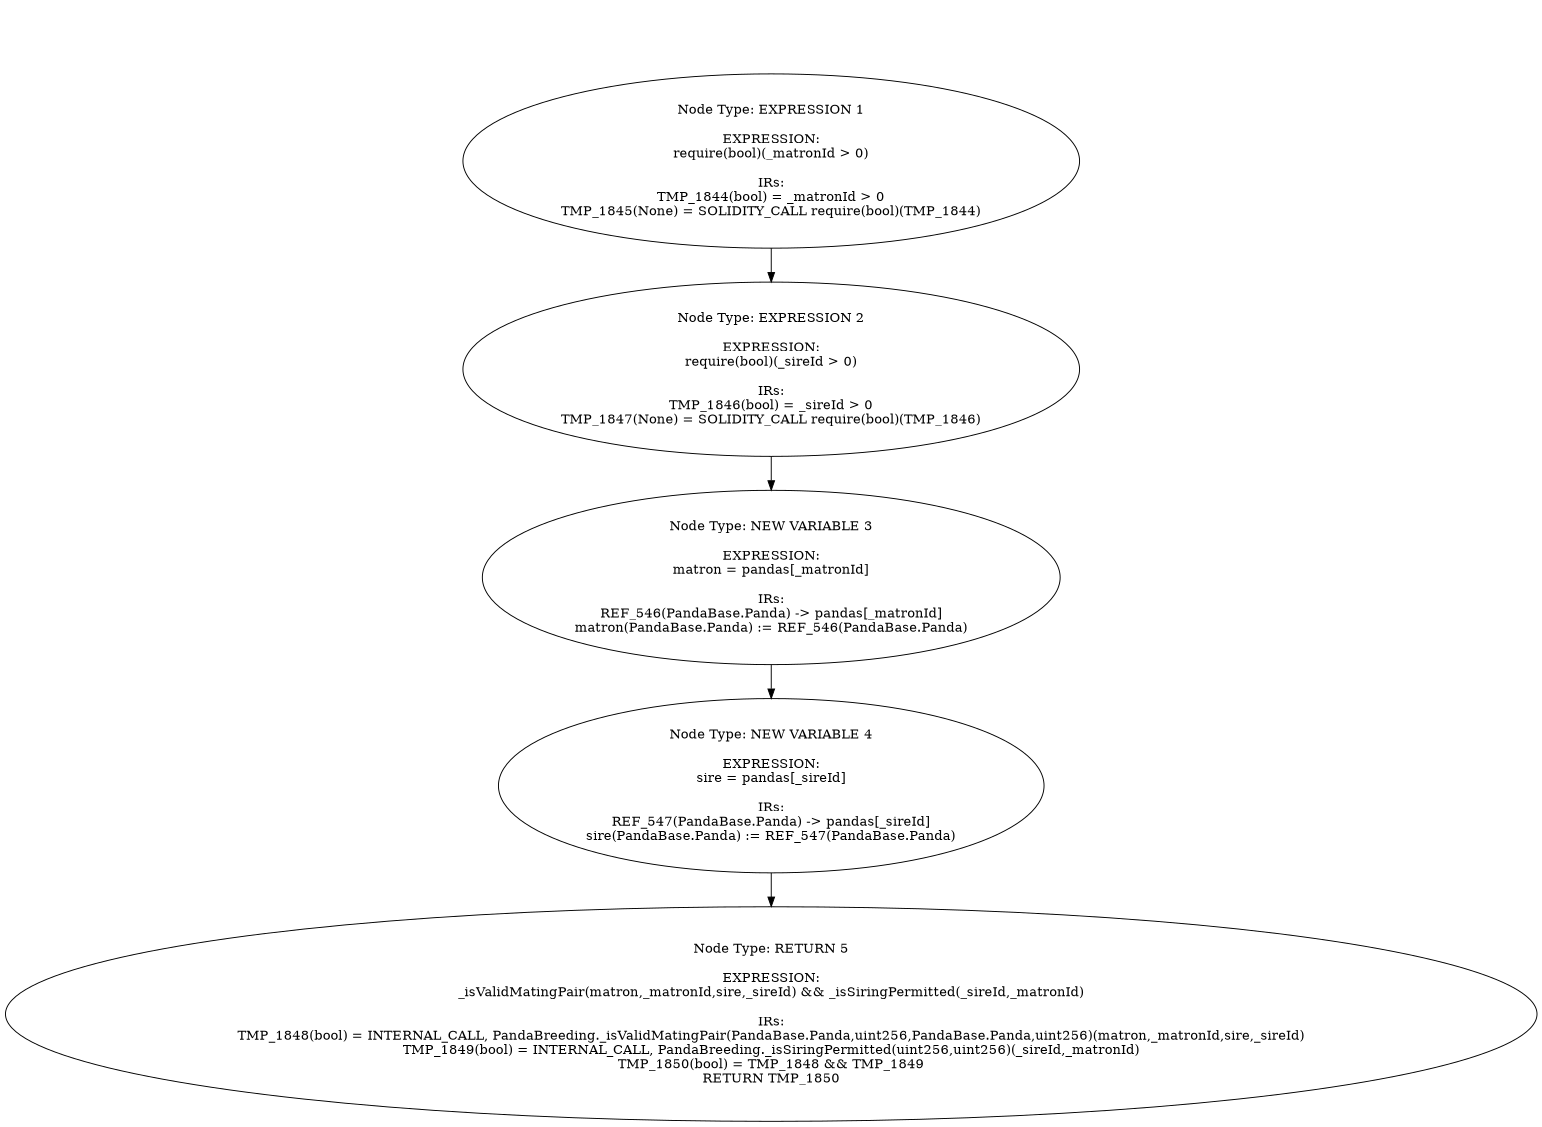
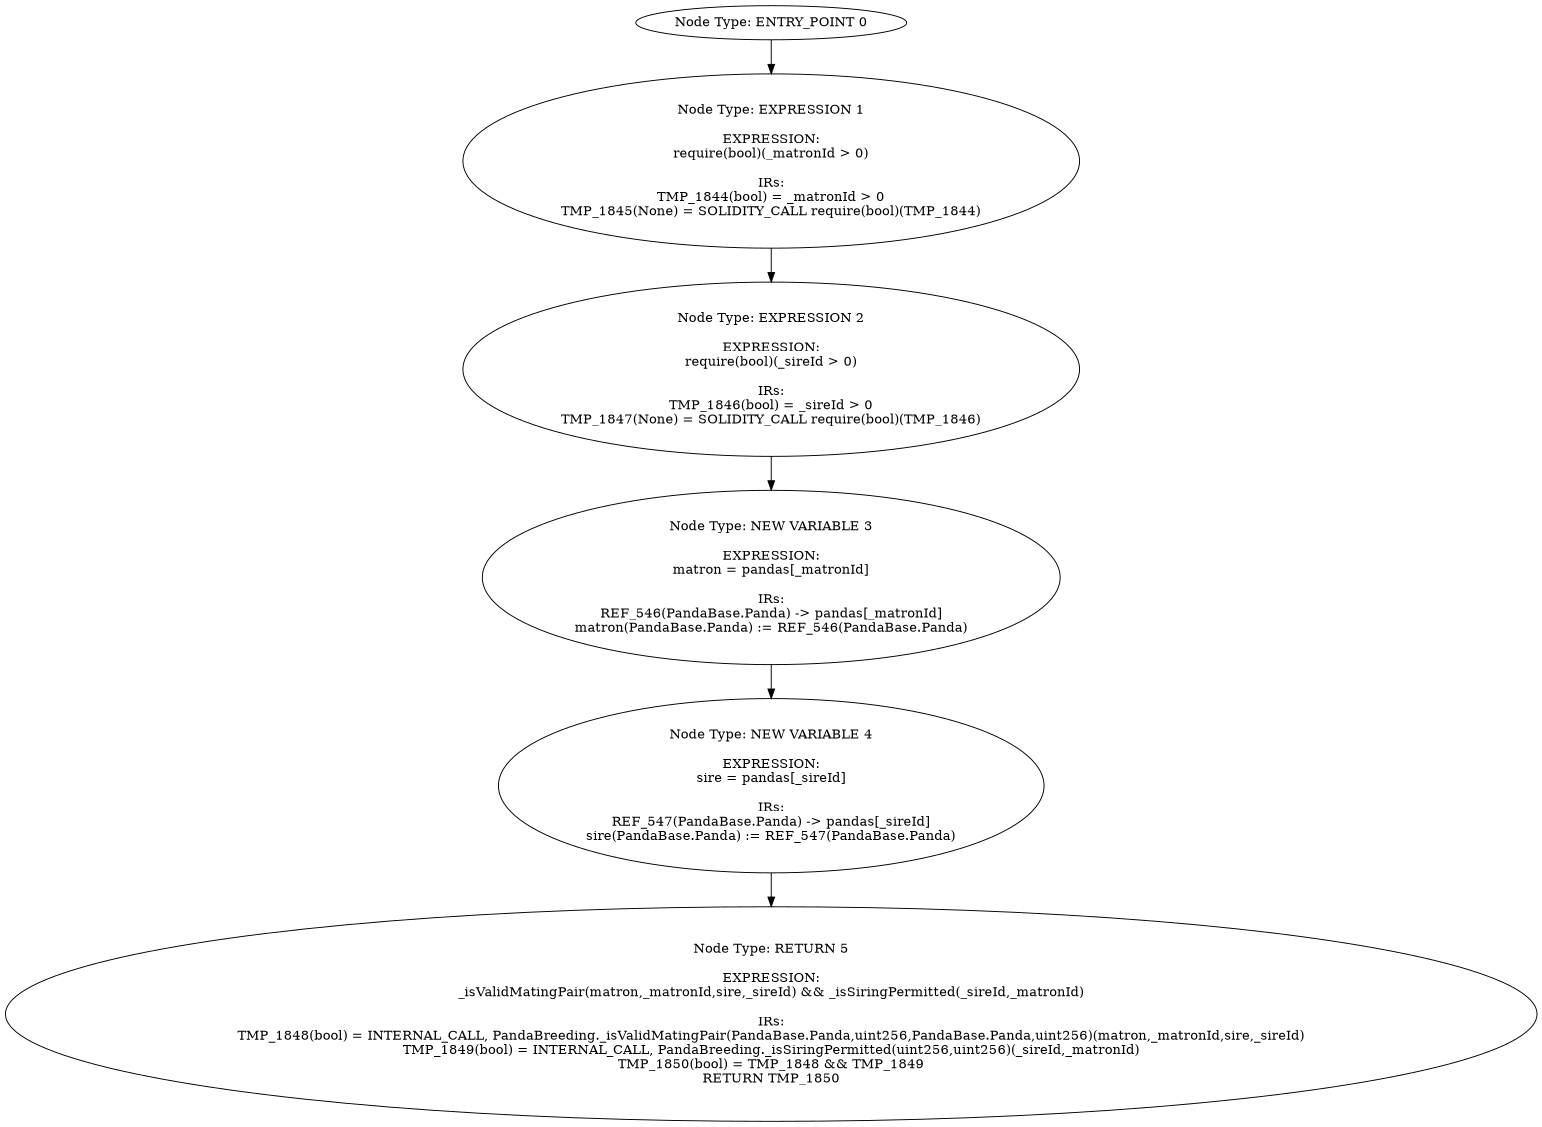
none -> (771, 23)
